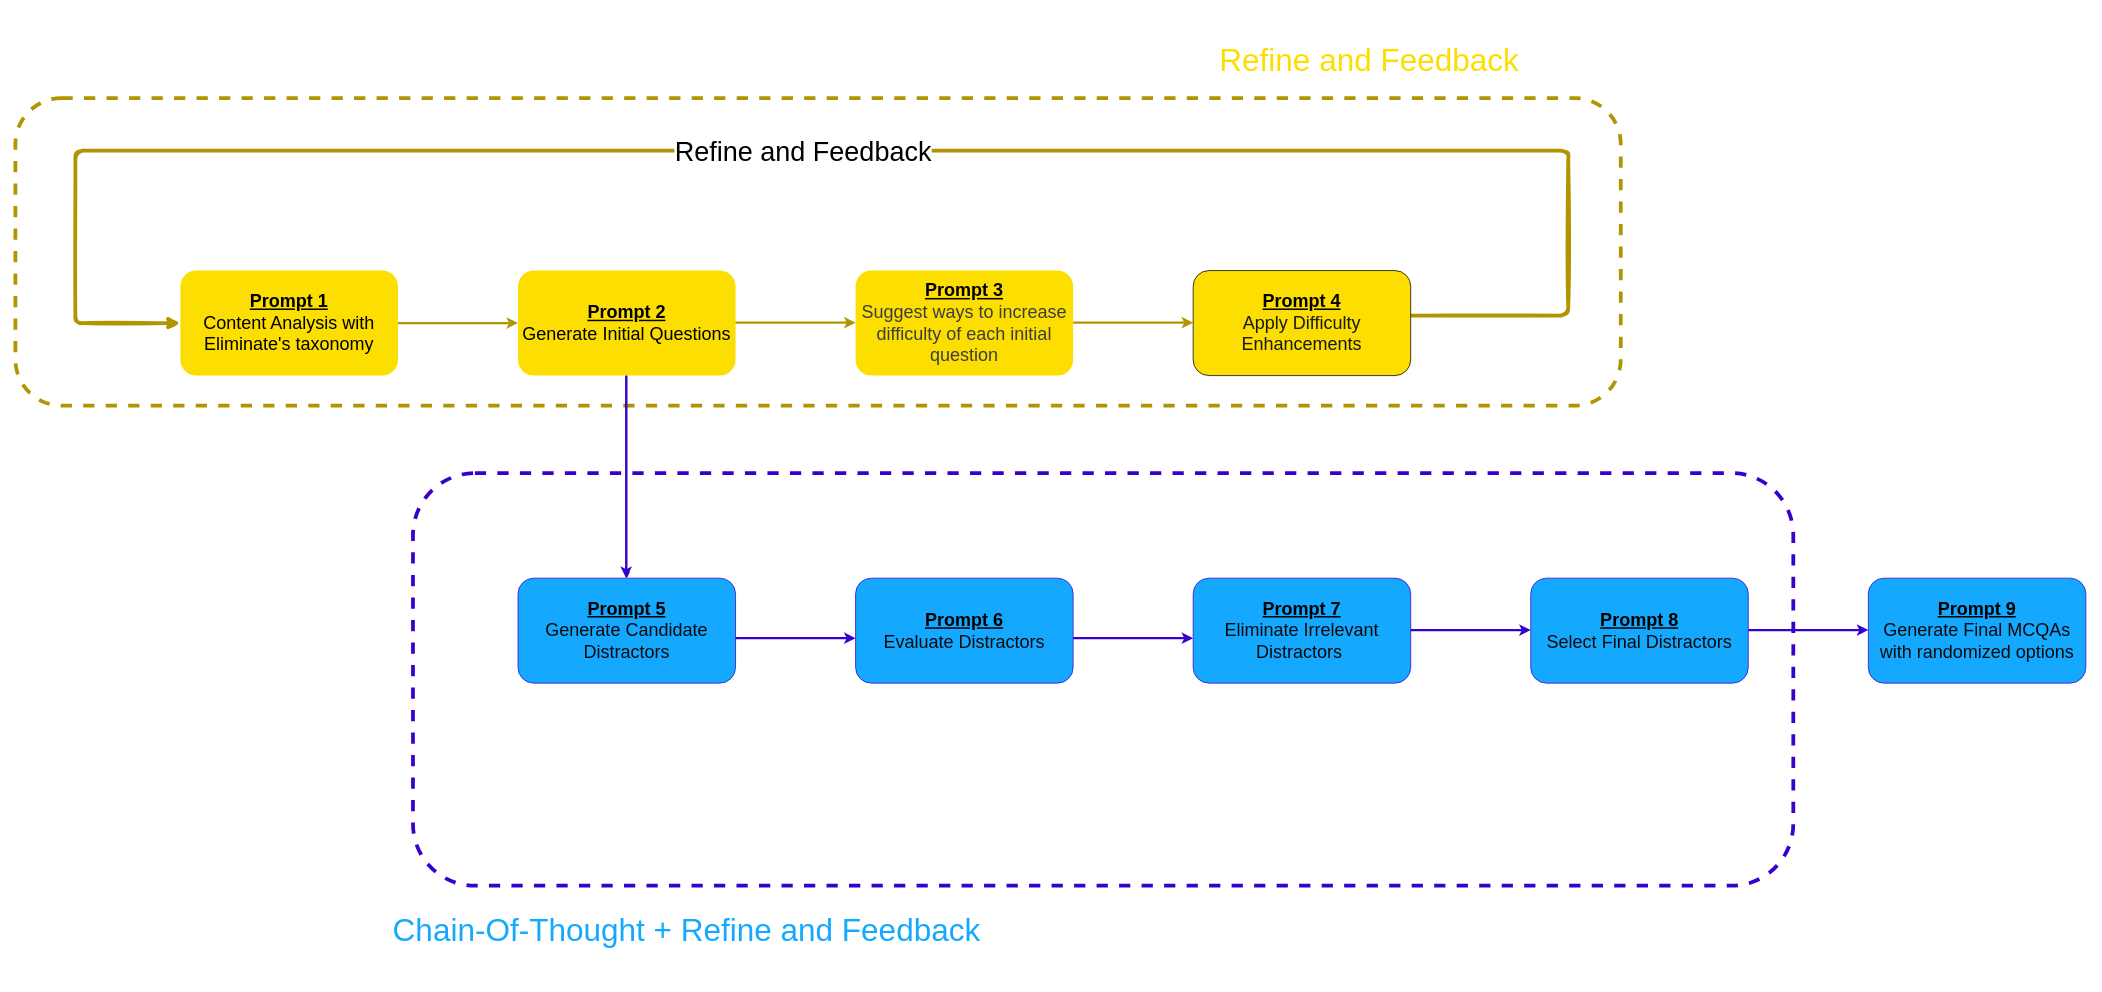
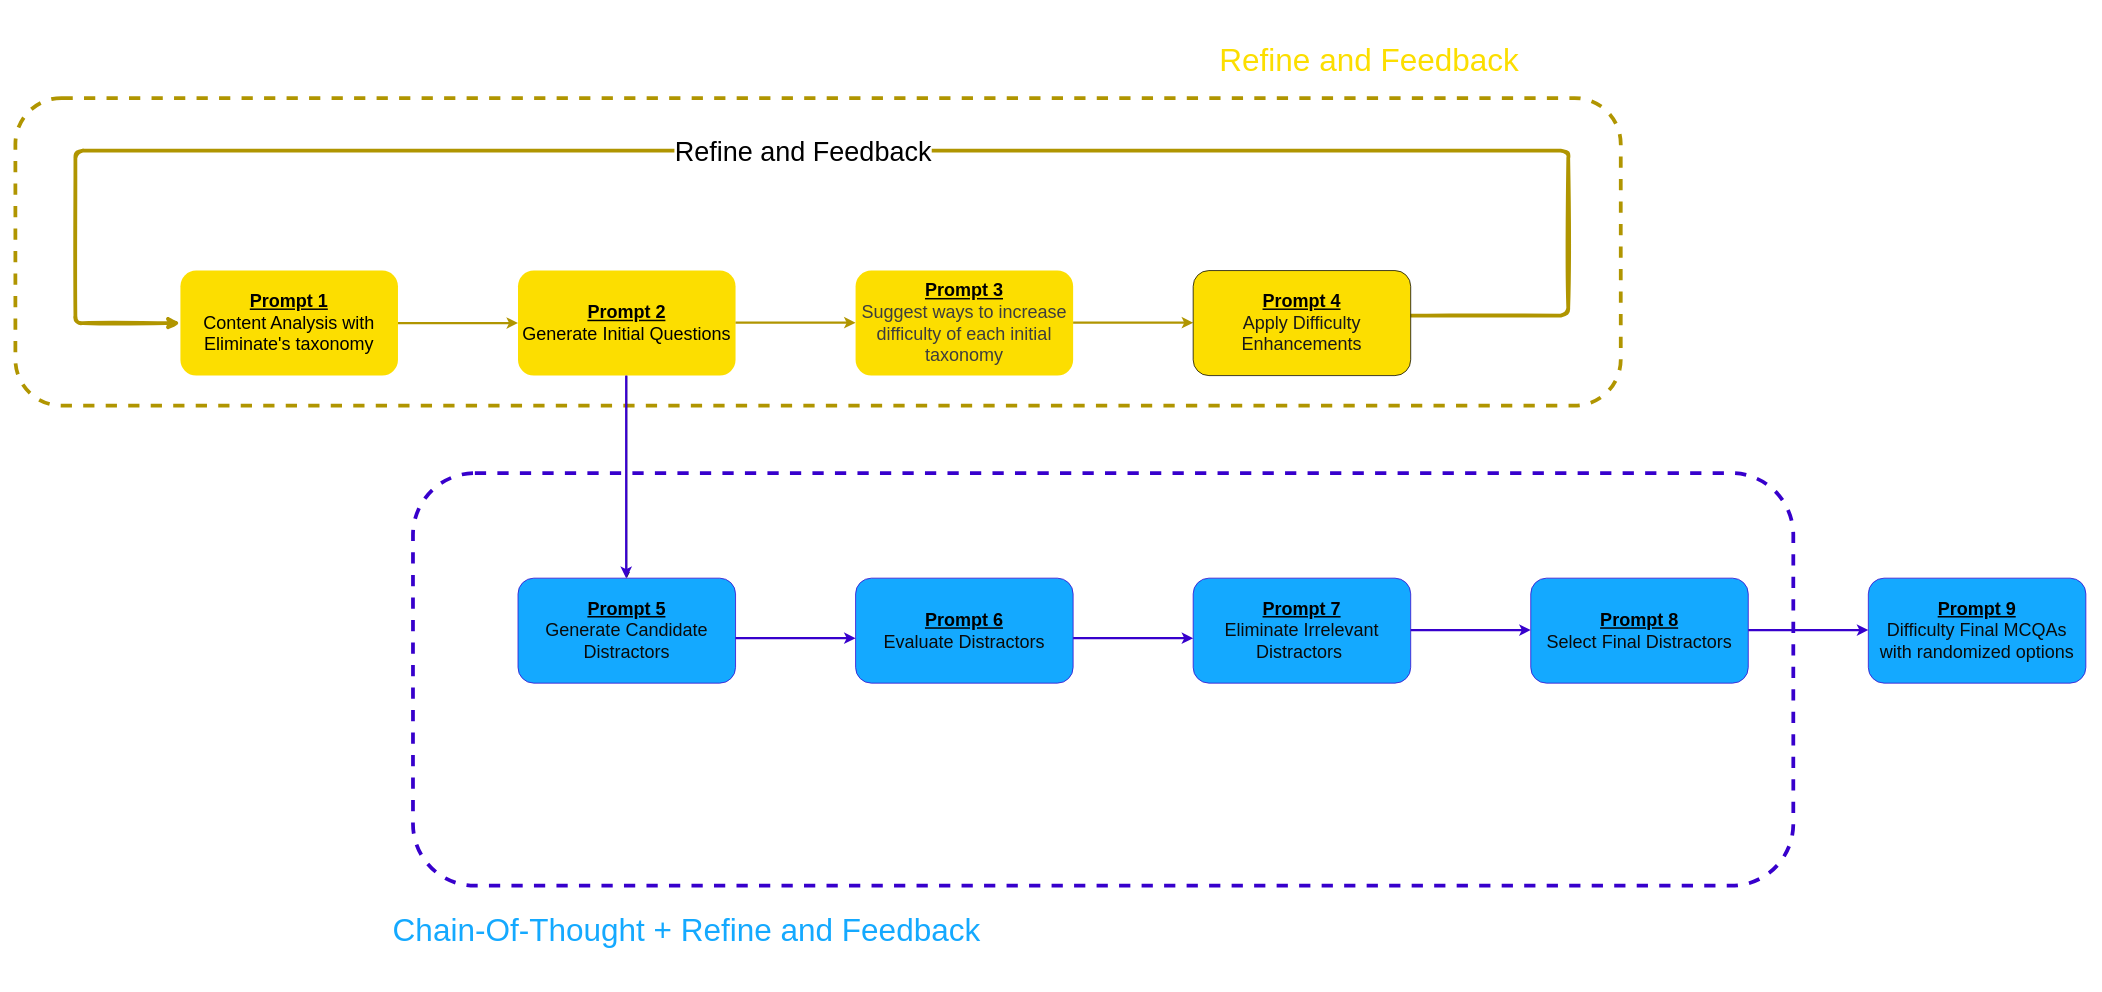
(964, 323) -> (964, 323)
(1977, 630) -> (1977, 630)
